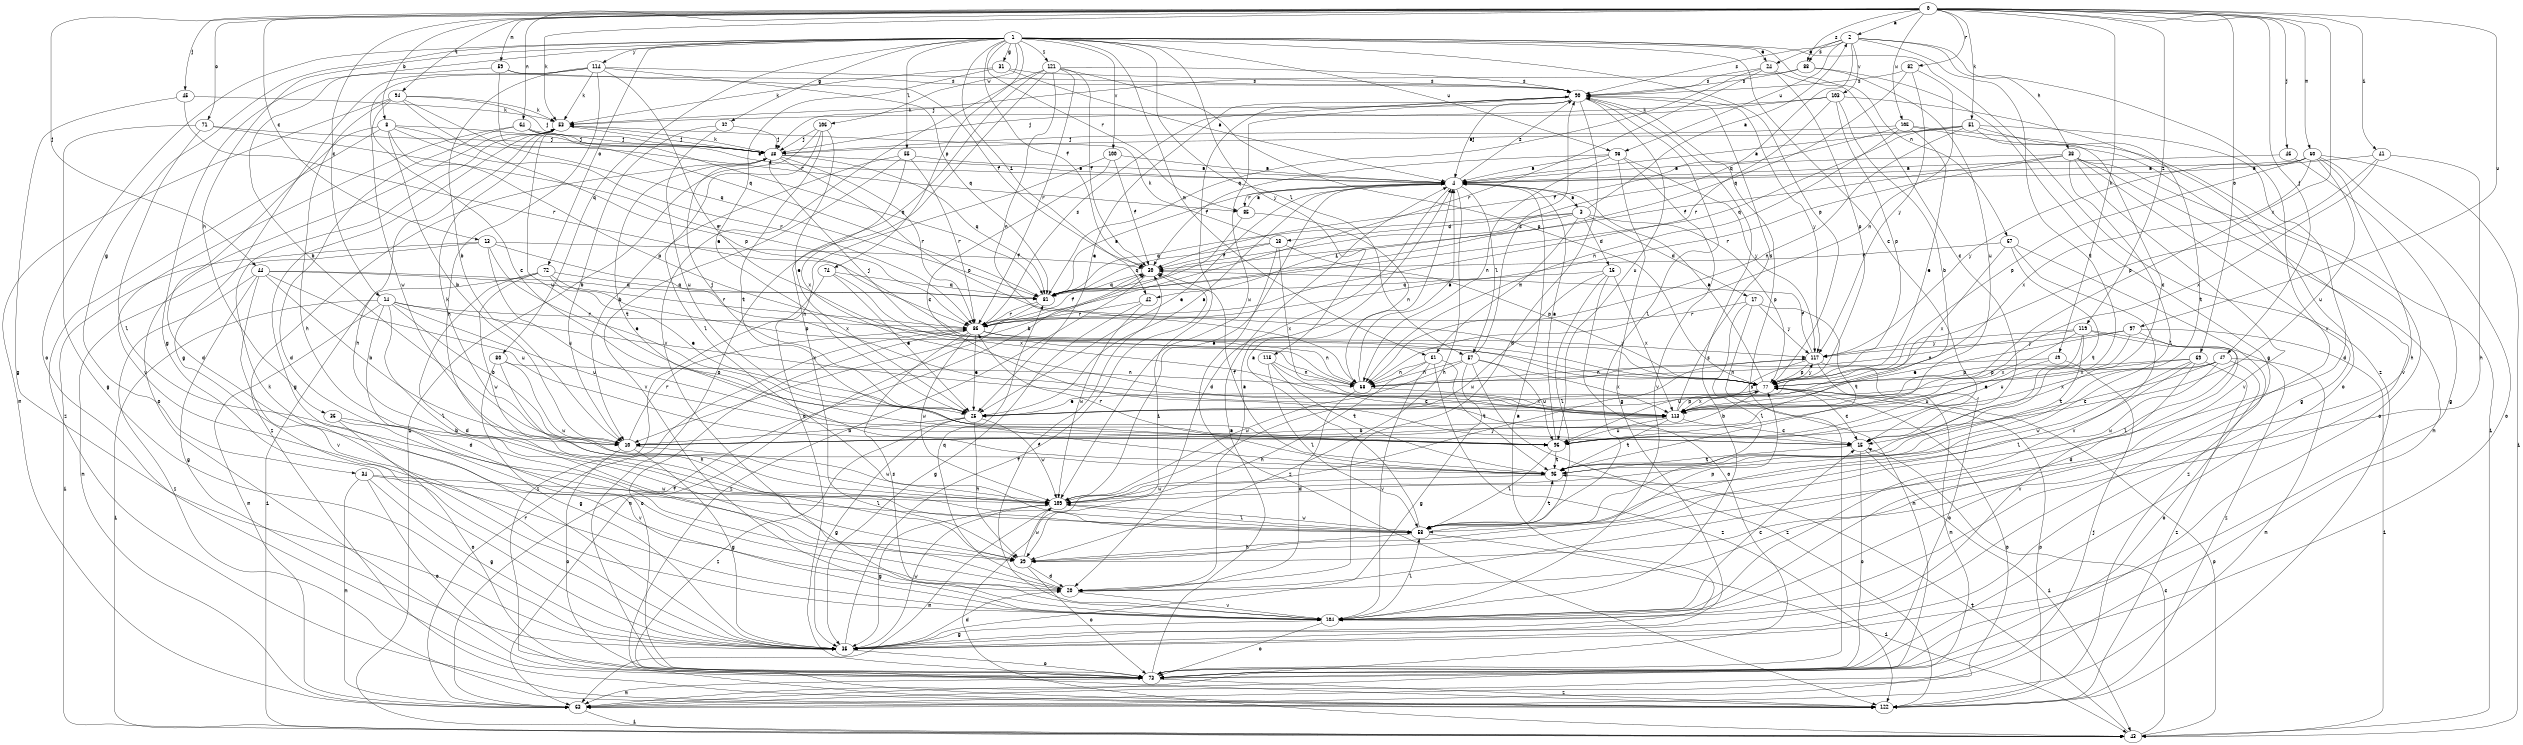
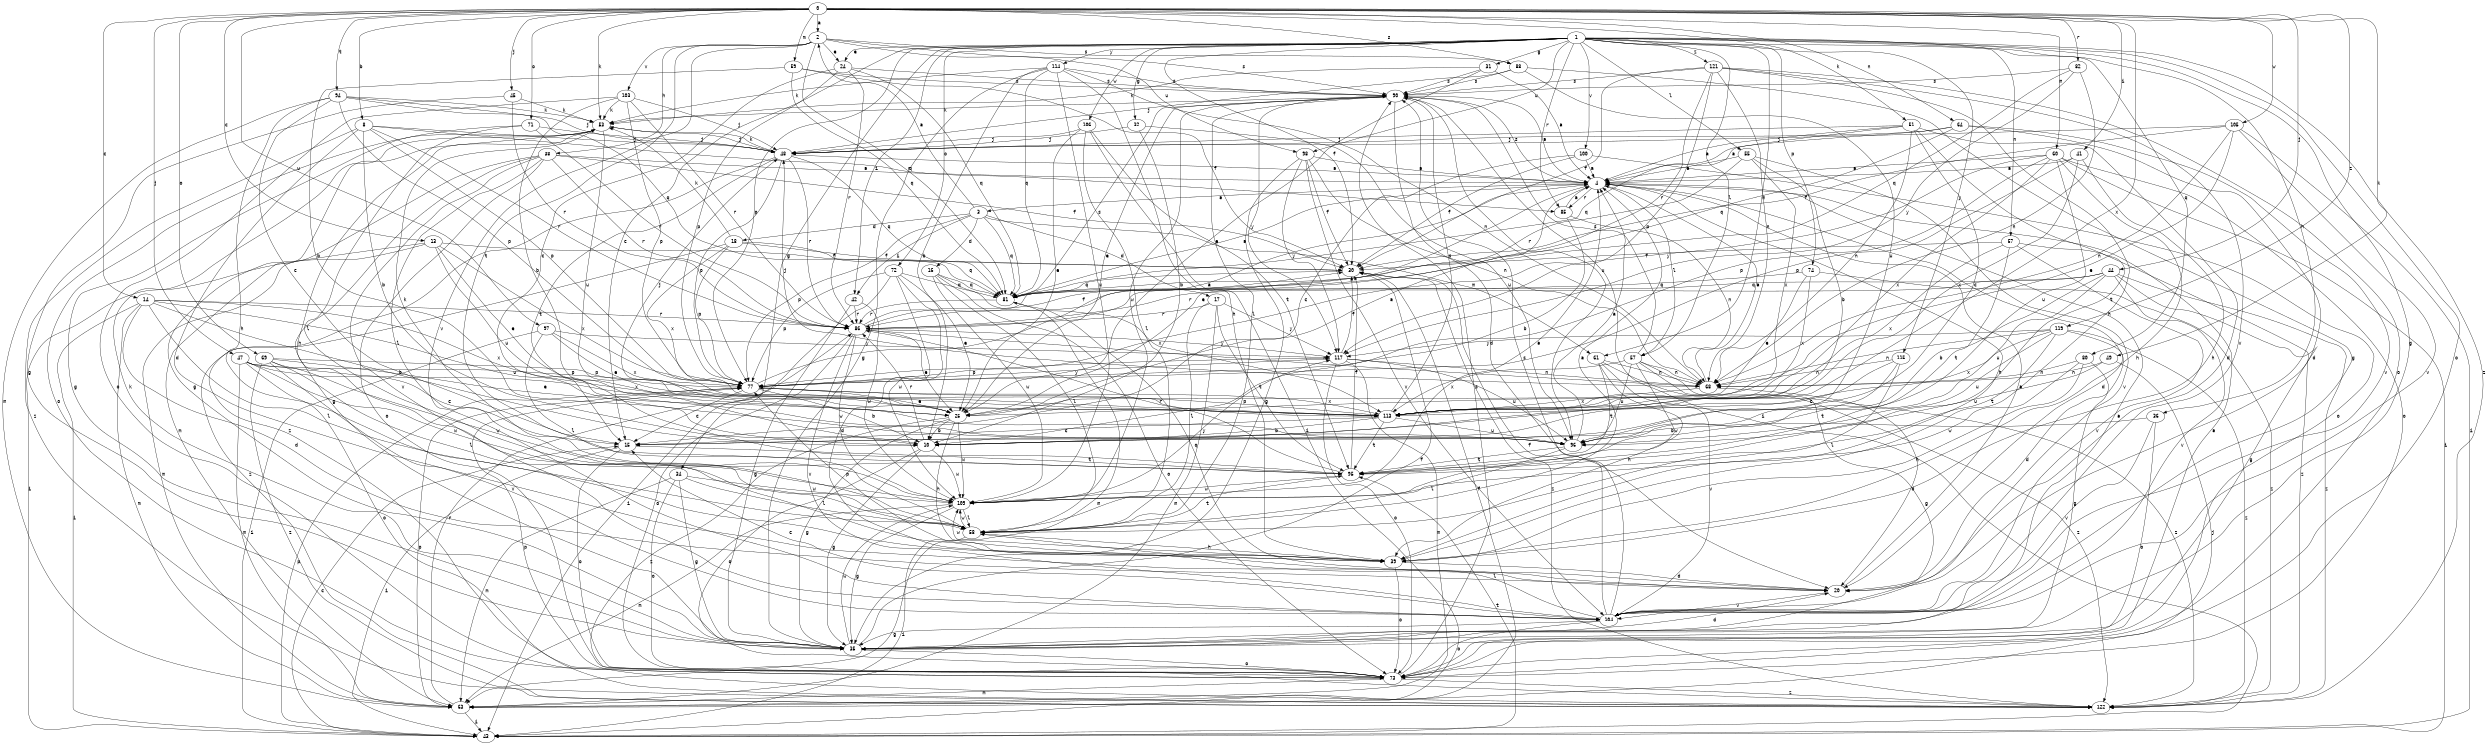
(2288, 154) -> none
(894, 475) -> (810, 475)
